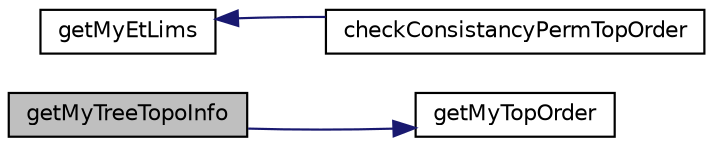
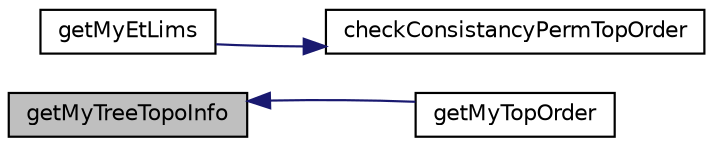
(282, 17) -> (260, 46)
(321, 130) -> (343, 100)
